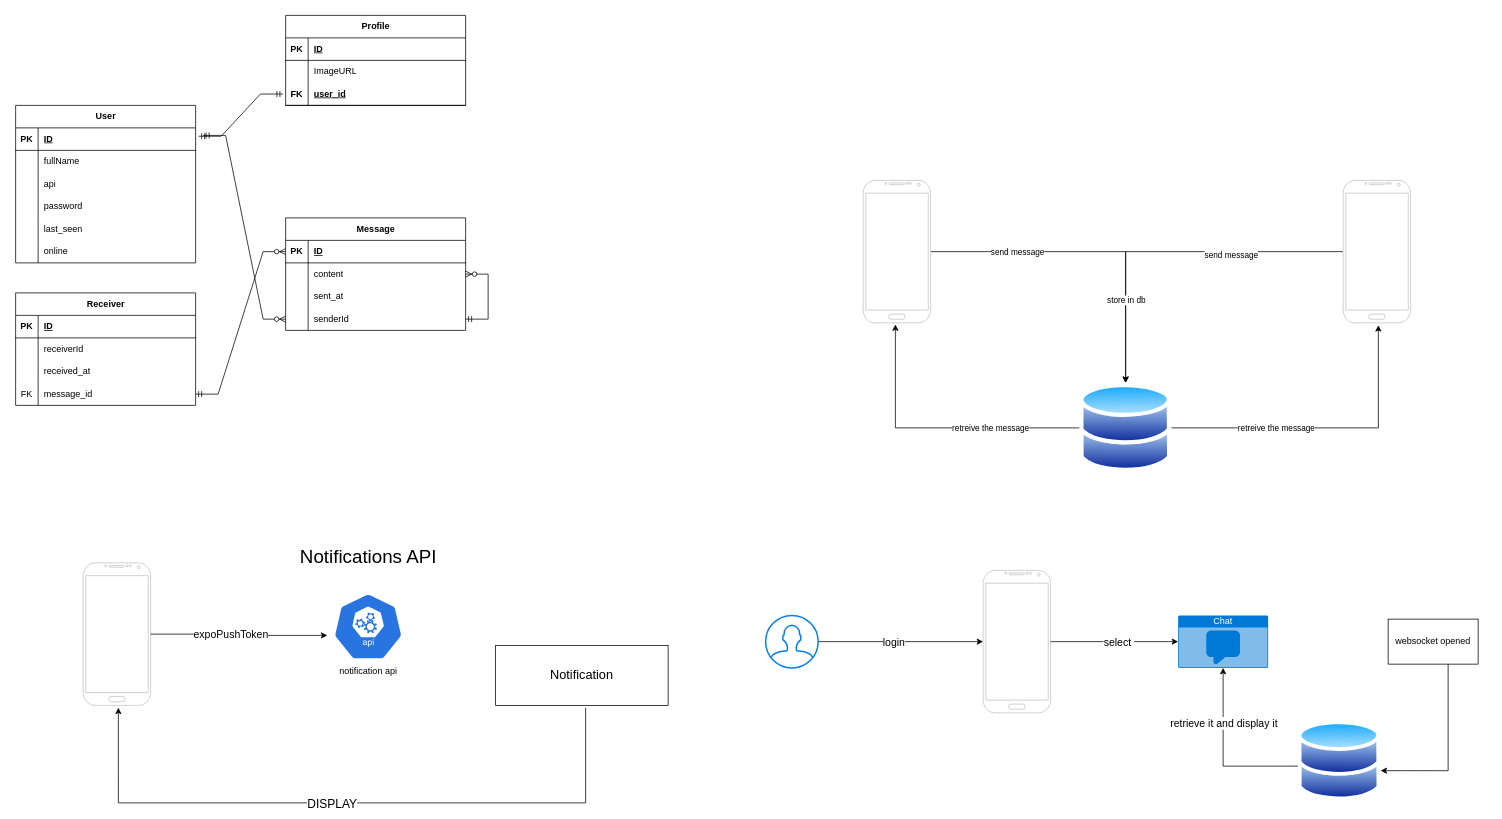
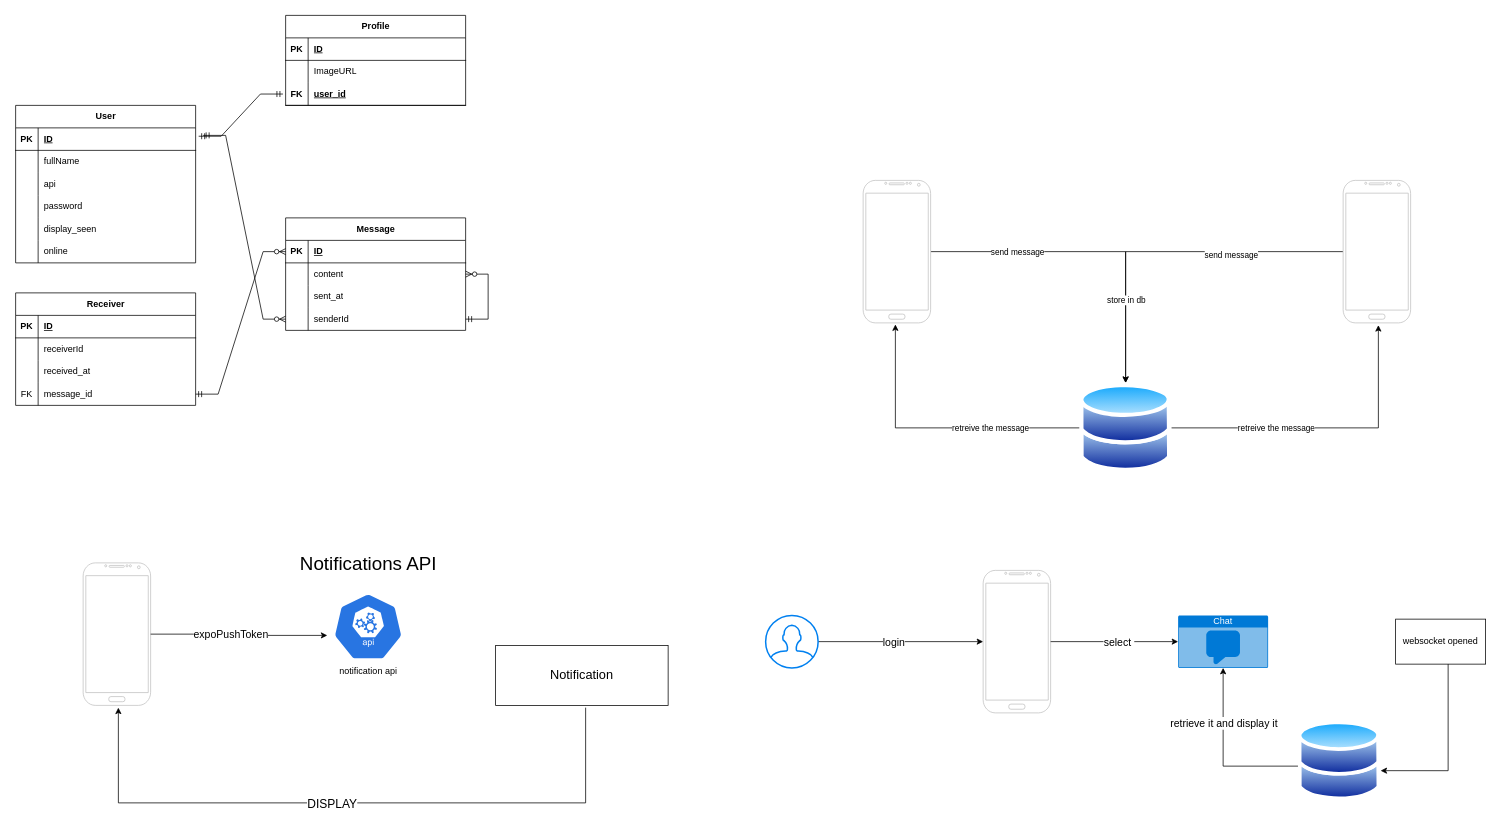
(65, 229) -> (72, 229)
(368, 555) -> (368, 563)
(1433, 642) -> (1440, 642)
